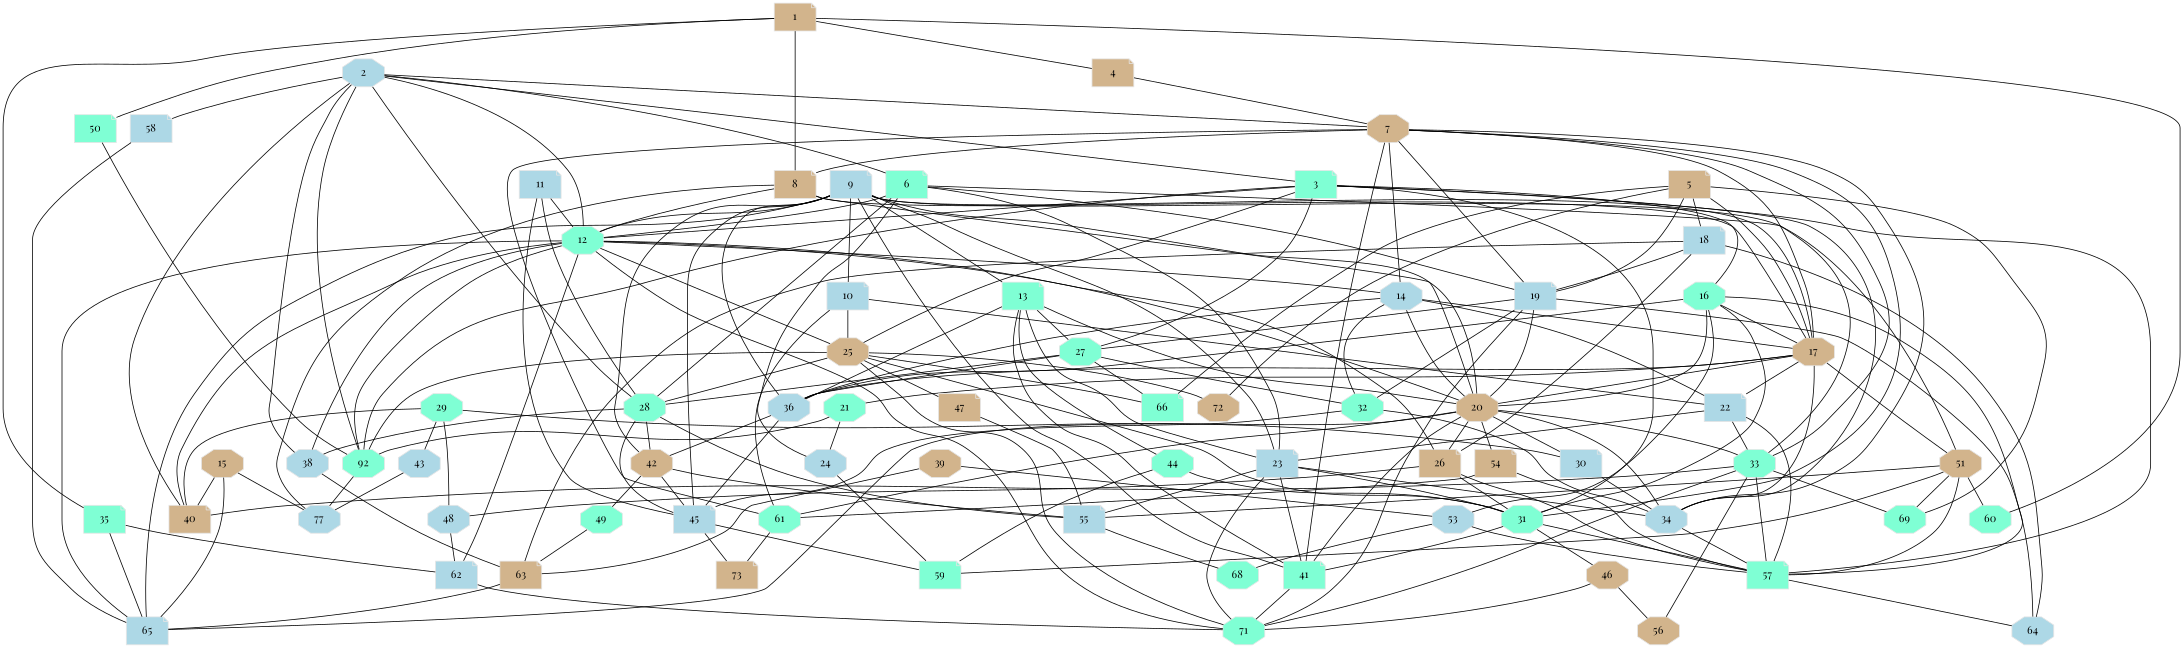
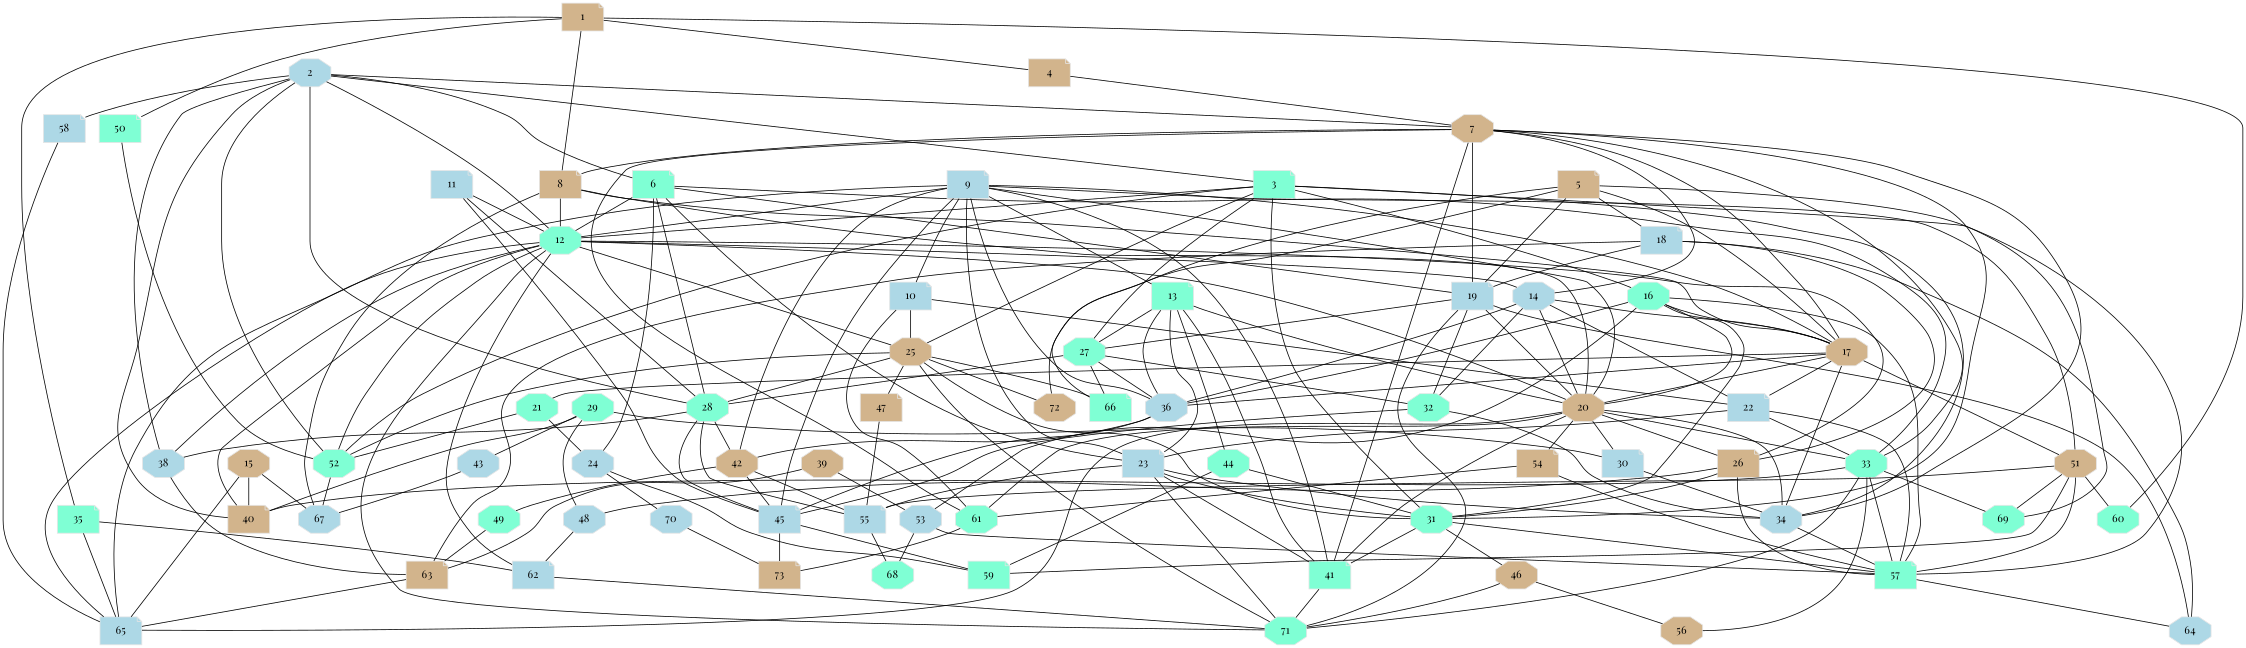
(363, 463) -> (334, 463)
(319, 519) -> (319, 519)
none -> (671, 519)
